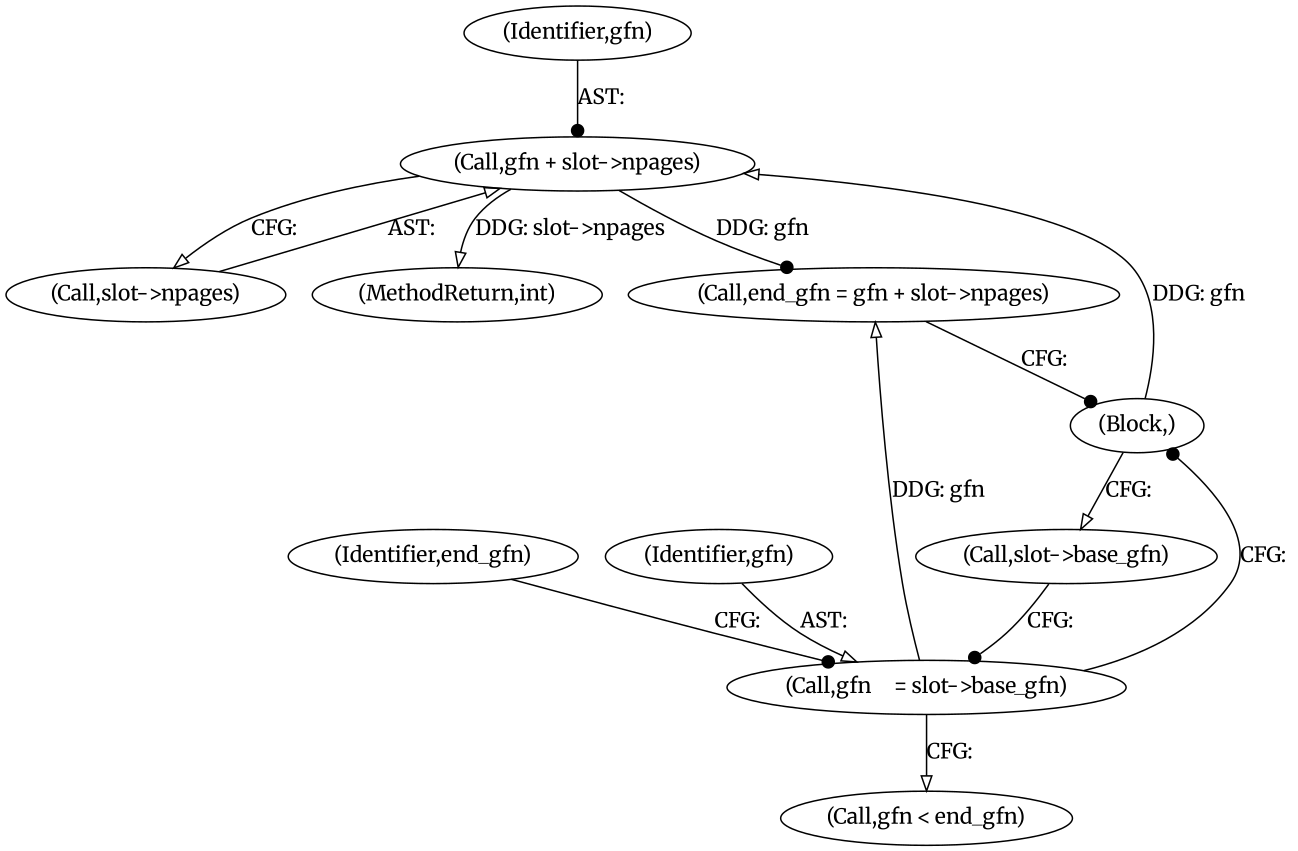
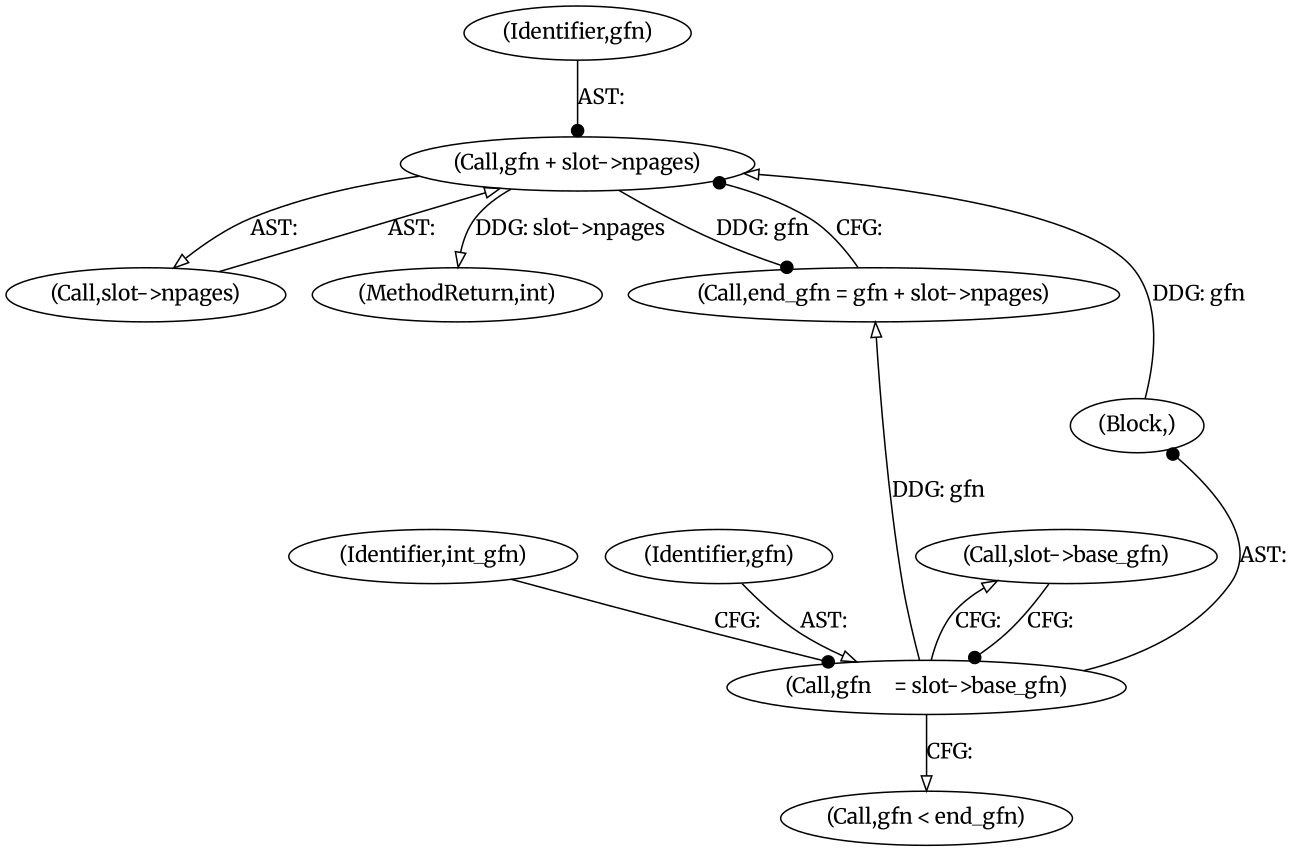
(277, 229) -> (277, 229)
(1005, 360) -> (800, 213)
(1106, 484) -> (949, 618)
(433, 557) -> (433, 557)
(1266, 557) -> (1266, 557)
